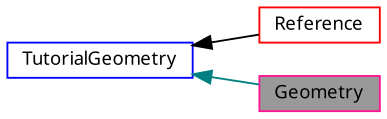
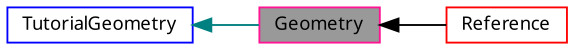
(235, 38) -> (423, 25)
